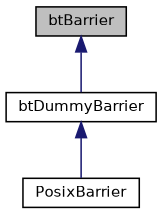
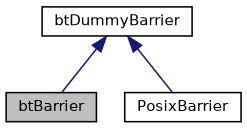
(81, 72) -> (79, 70)
